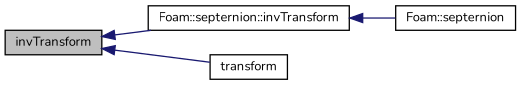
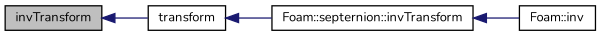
(456, 18) -> (557, 18)
(133, 33) -> (255, 18)
